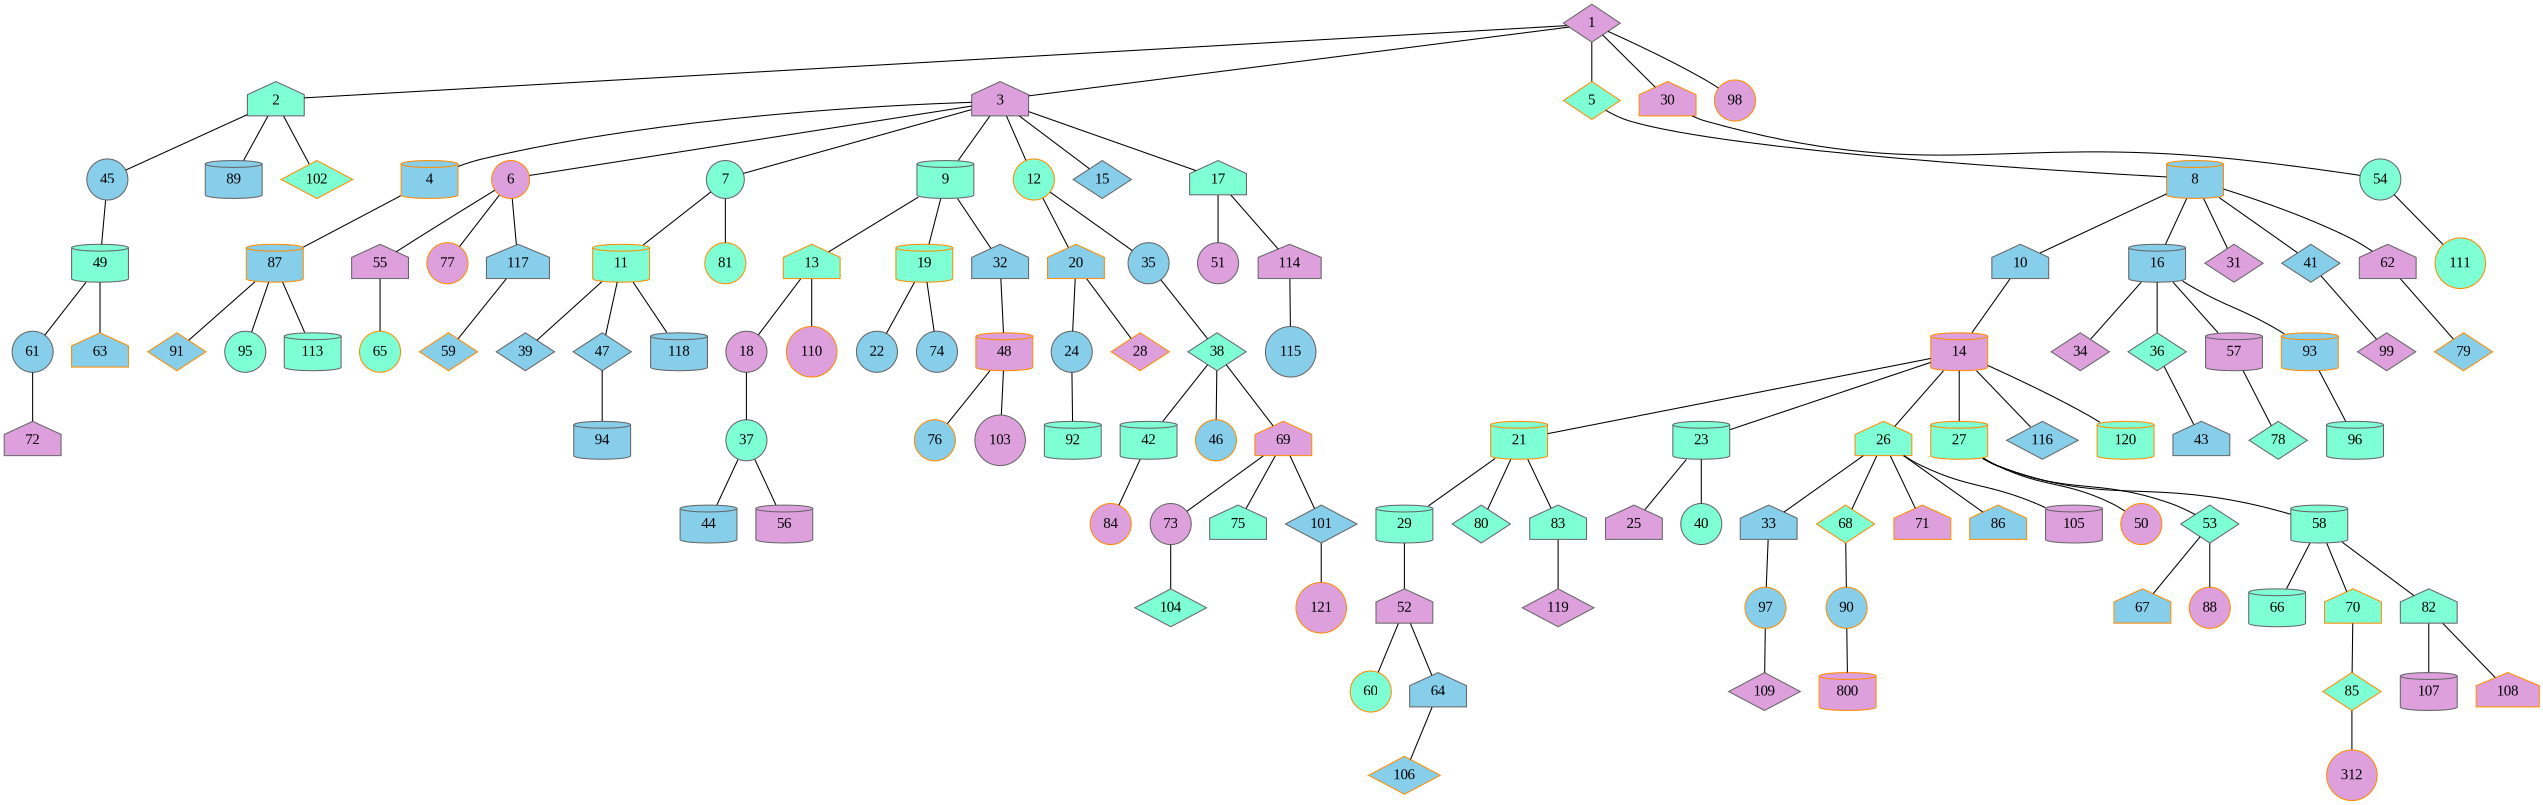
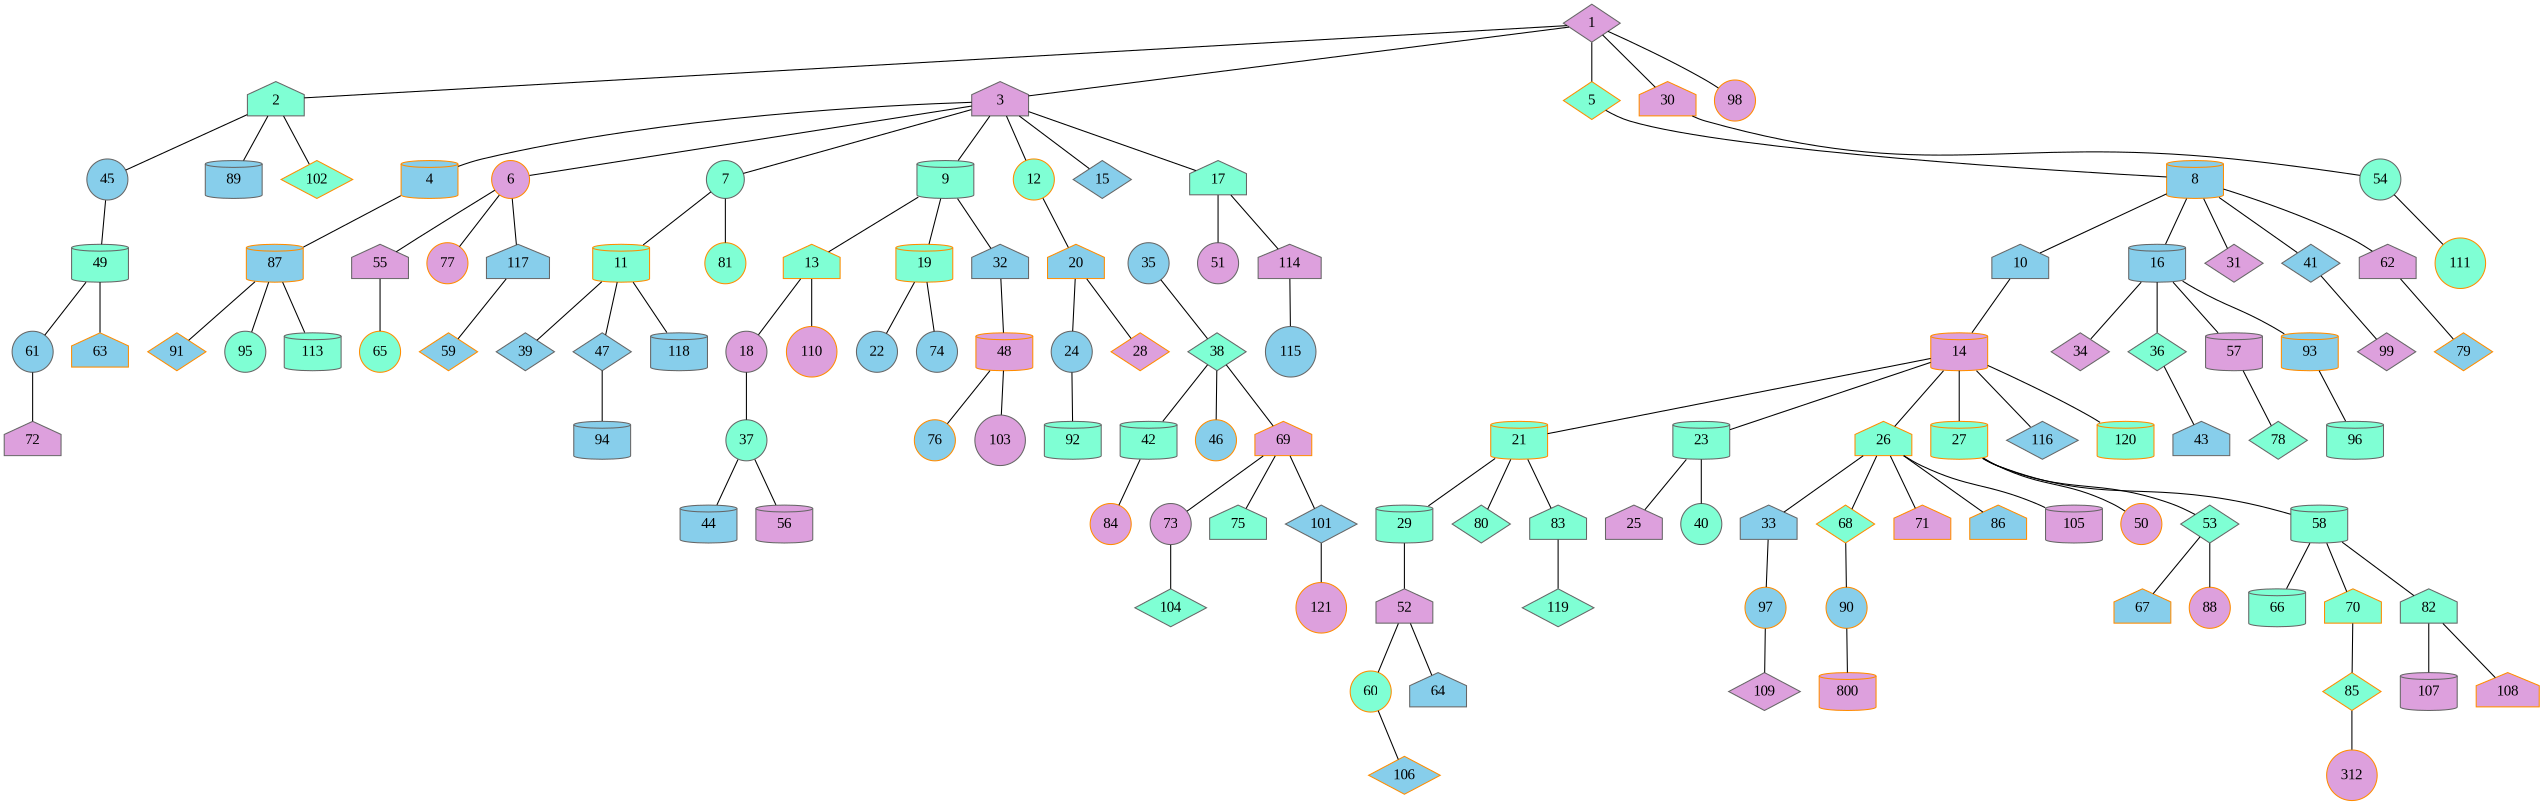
(1091, 221) -> none
(1558, 608) -> (1558, 608)
(1421, 733) -> (1388, 735)
